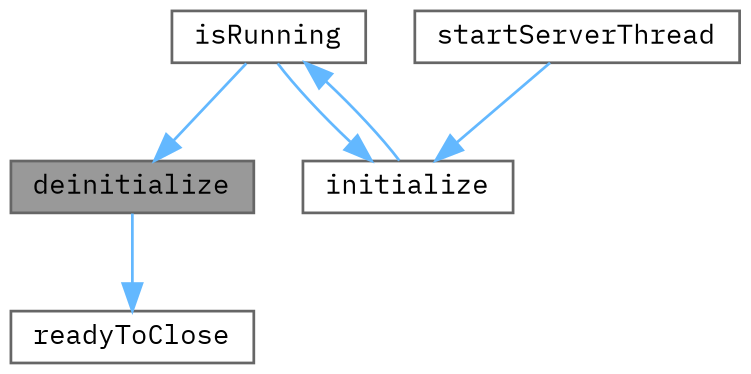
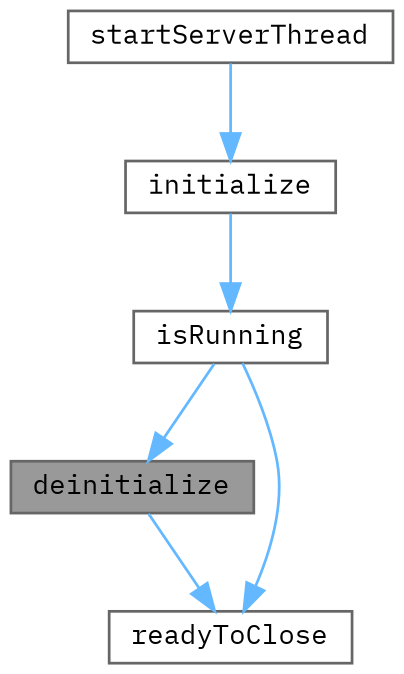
(313, 104) -> (278, 473)
